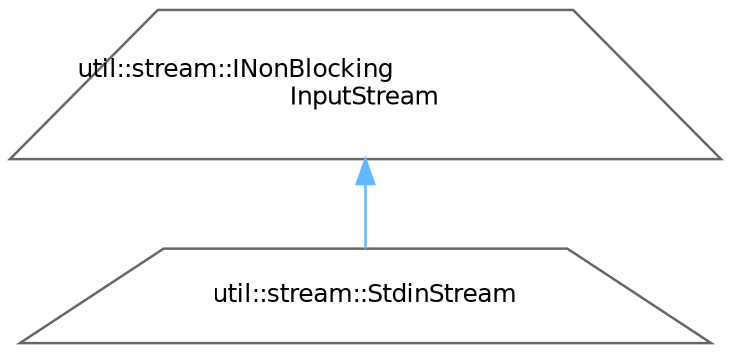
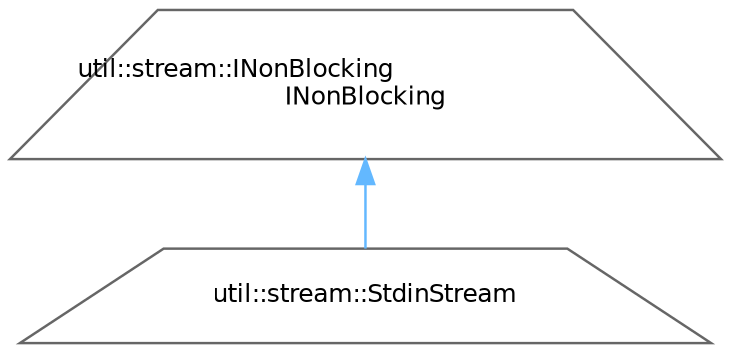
(365, 85) -> (365, 85)
